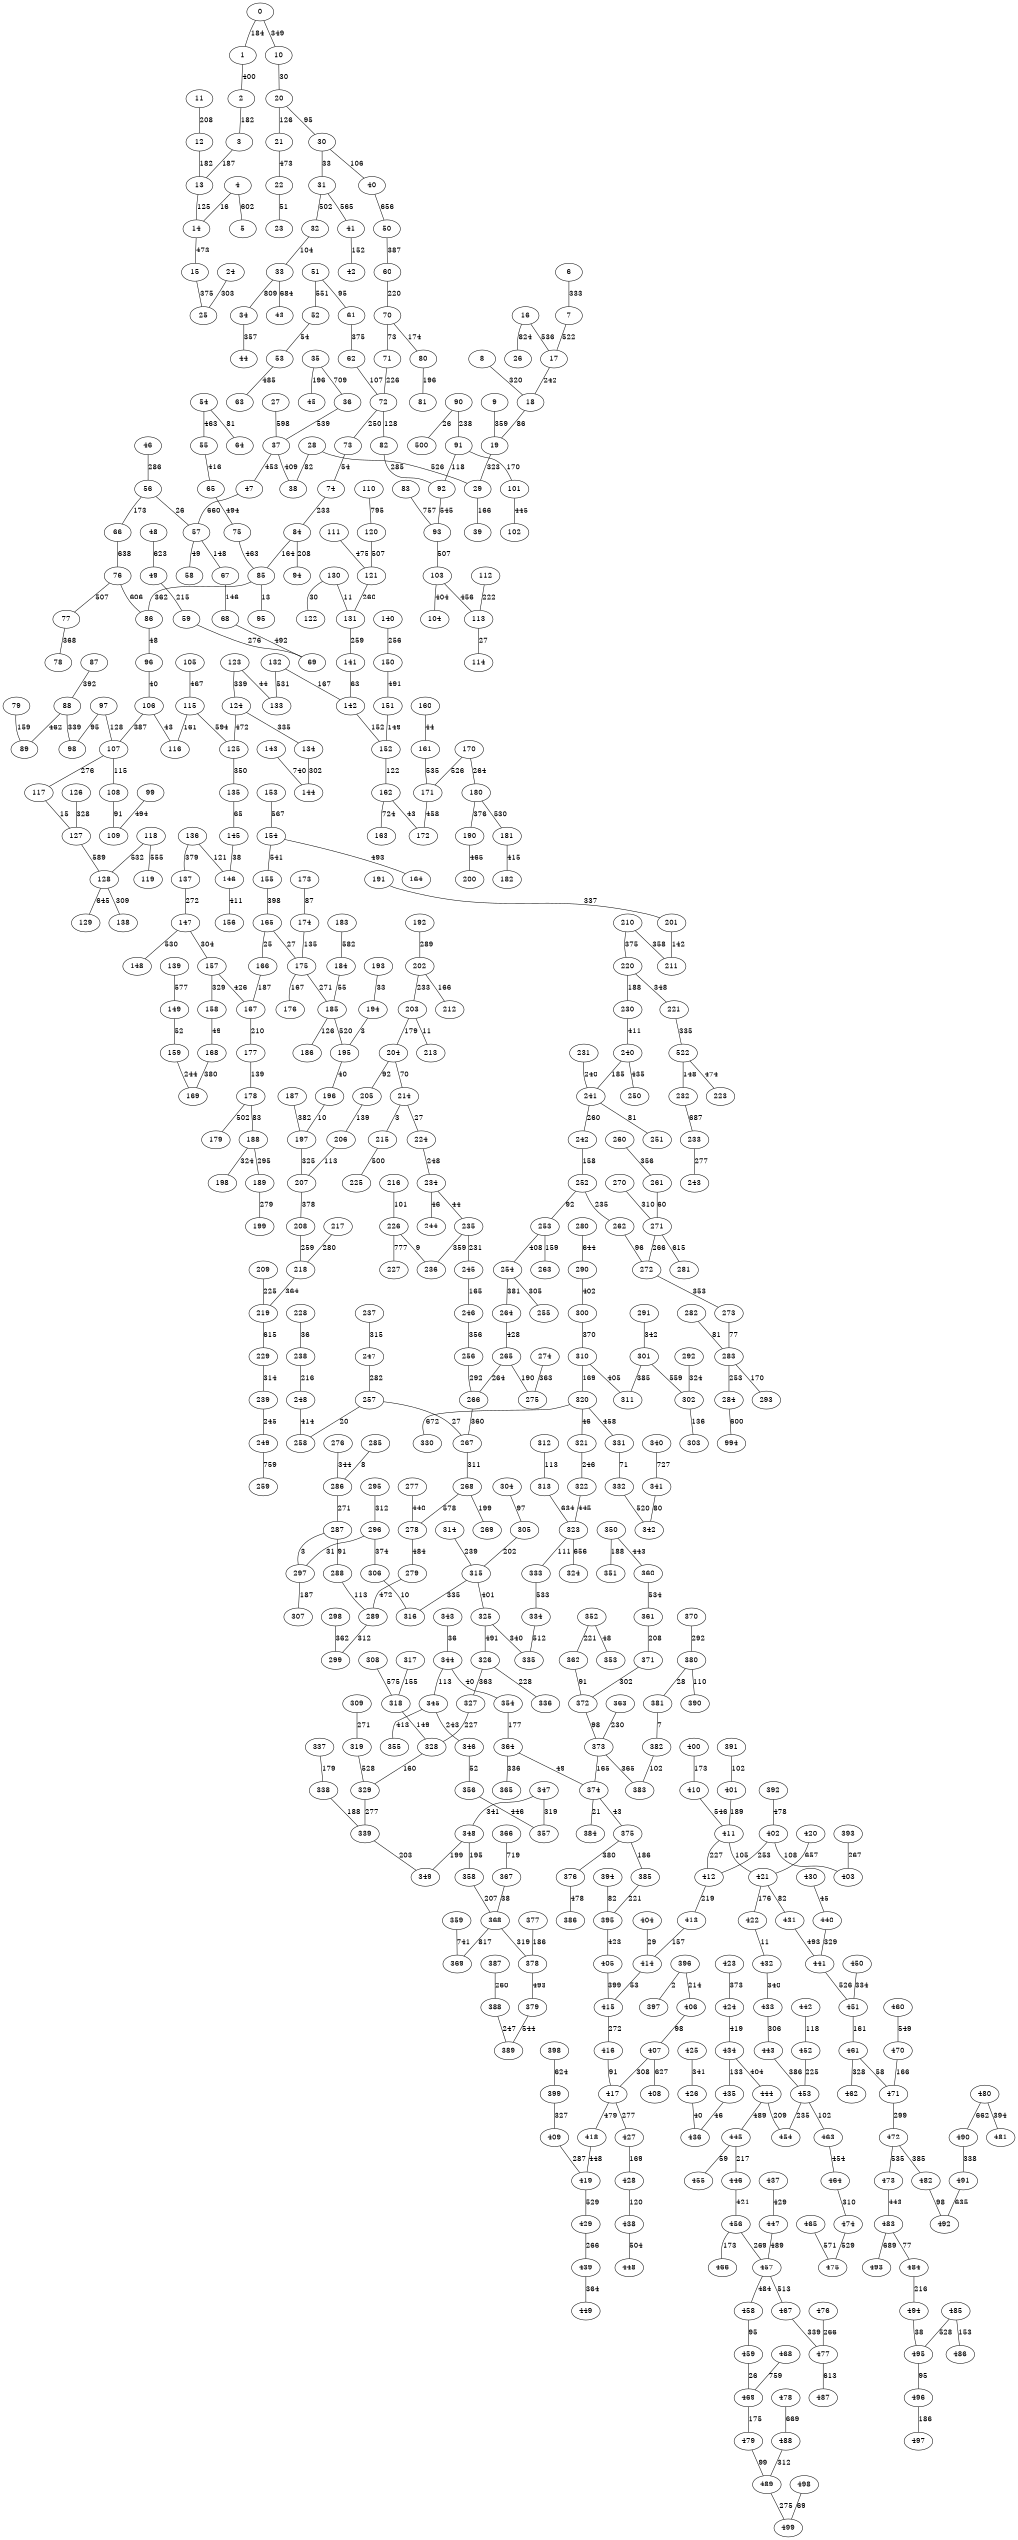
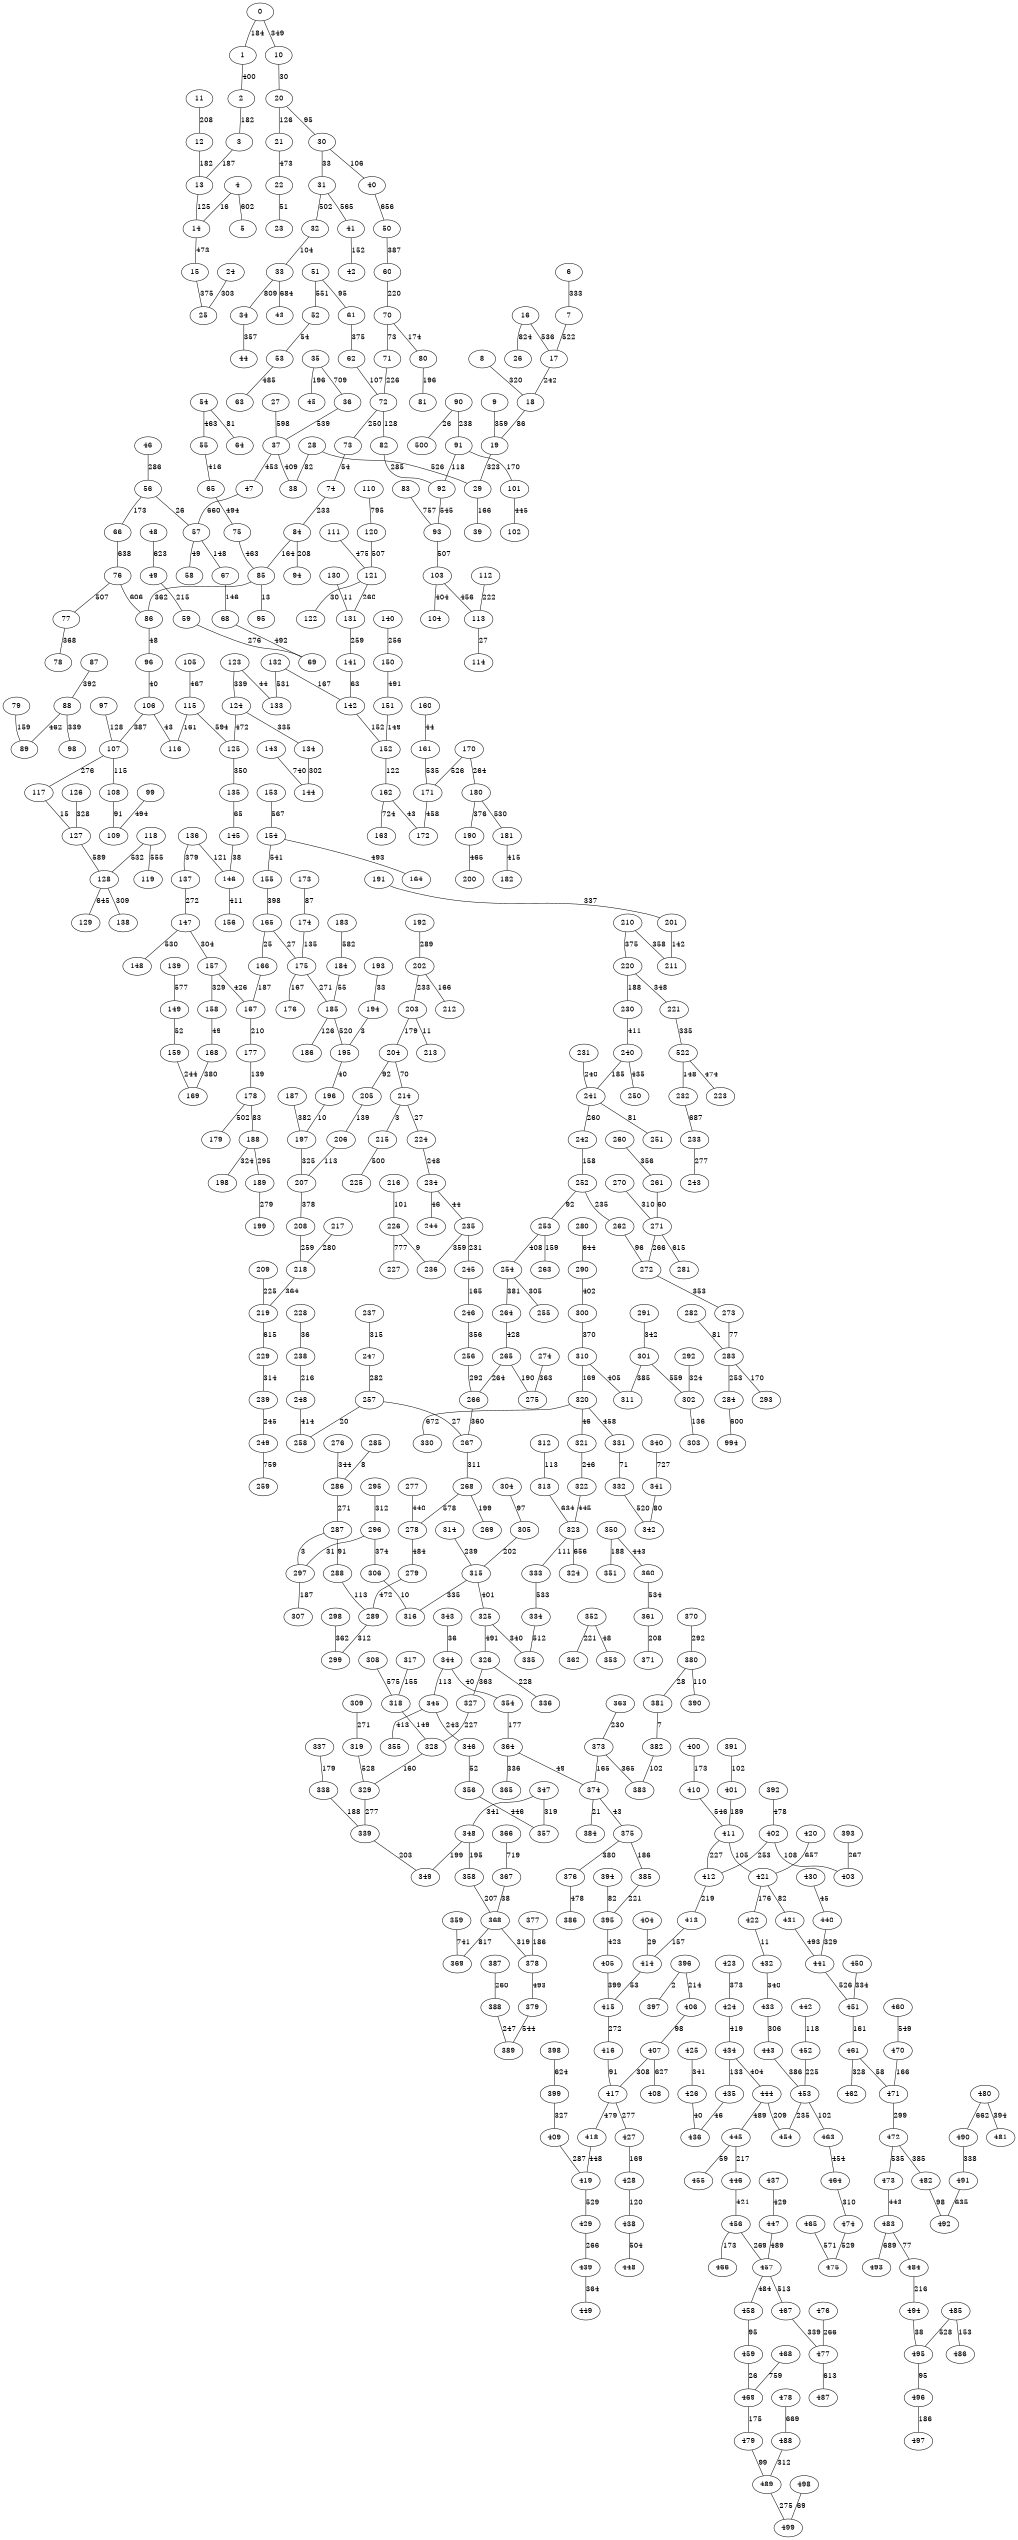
(310, 593) -> (334, 591)
(88, 728) -> none
(583, 1704) -> none
